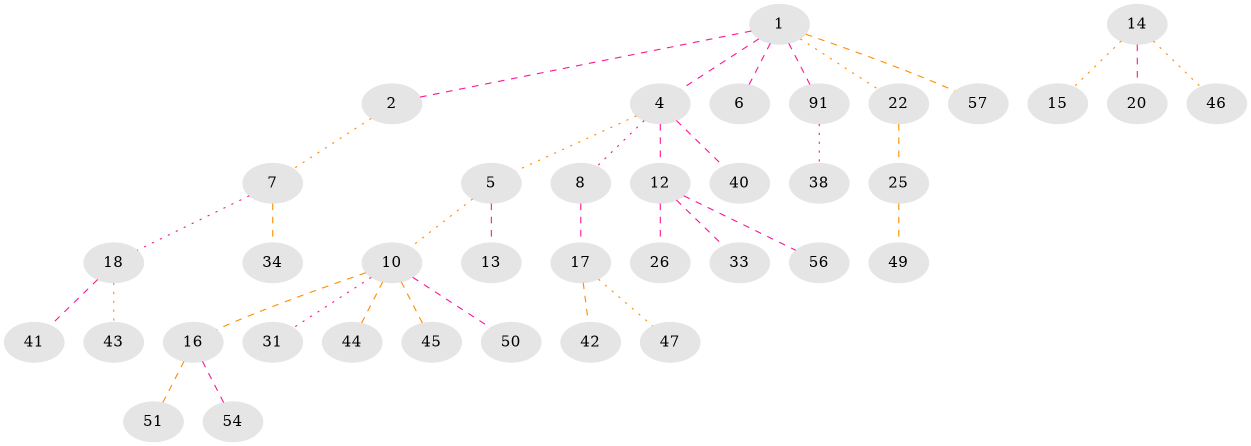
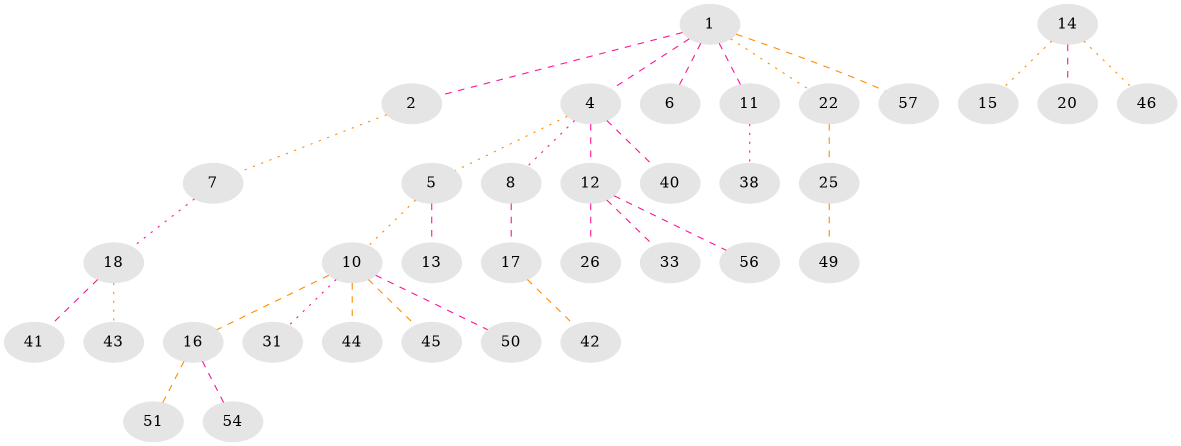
(819, 104) -> (750, 104)
(273, 263) -> none
(670, 342) -> none
